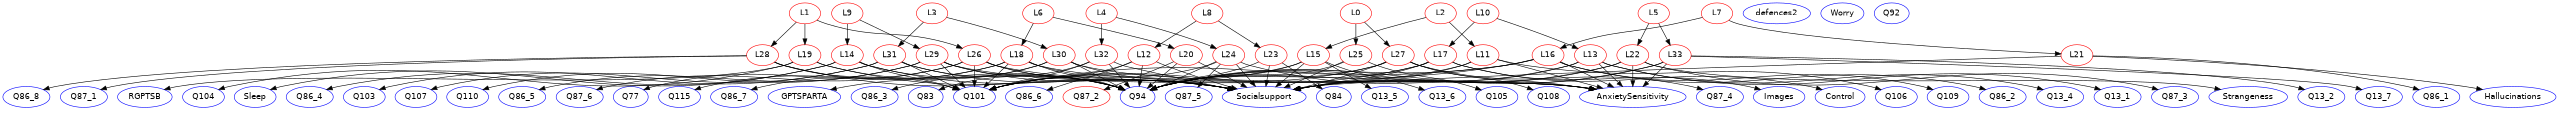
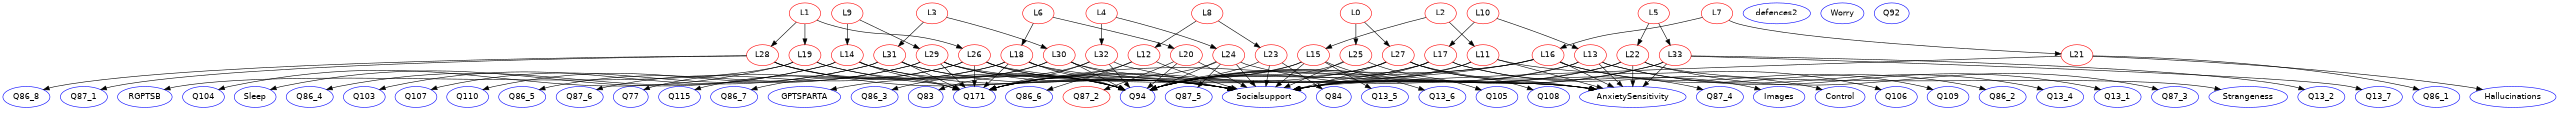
(1141, 73) -> none
(974, 97) -> (974, 97)
